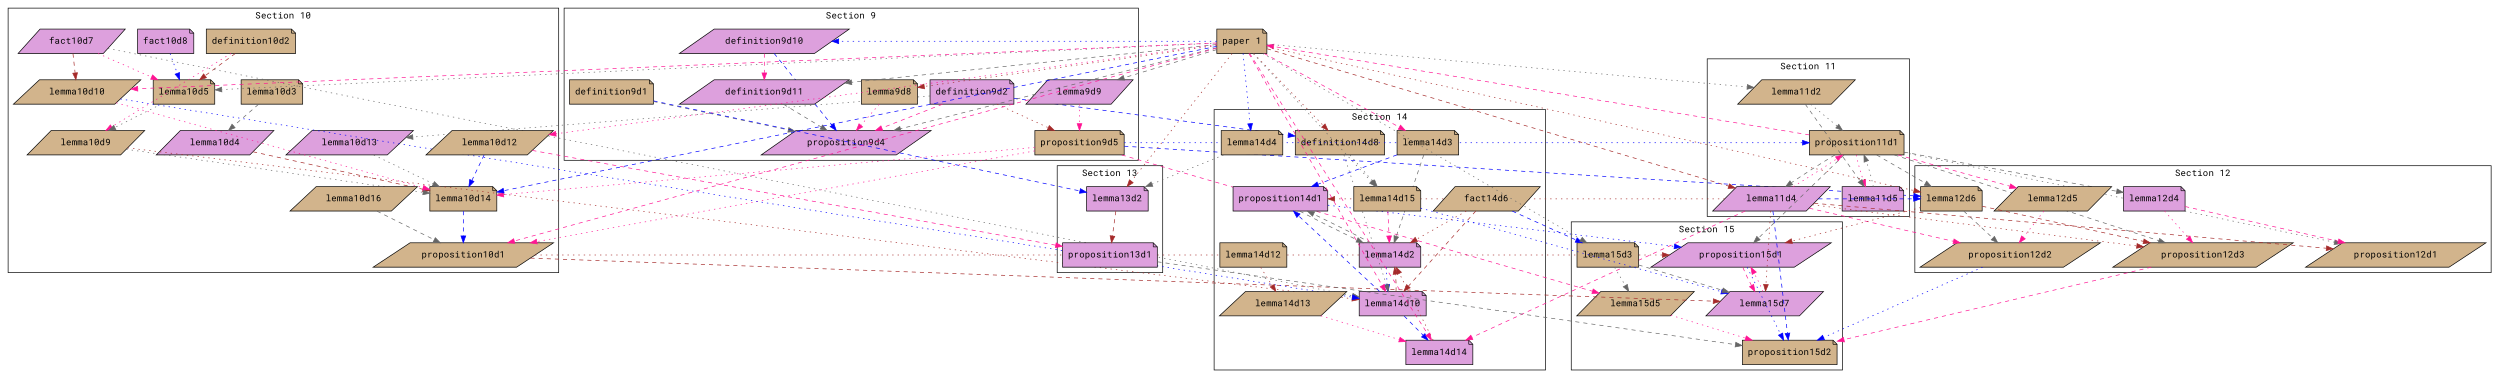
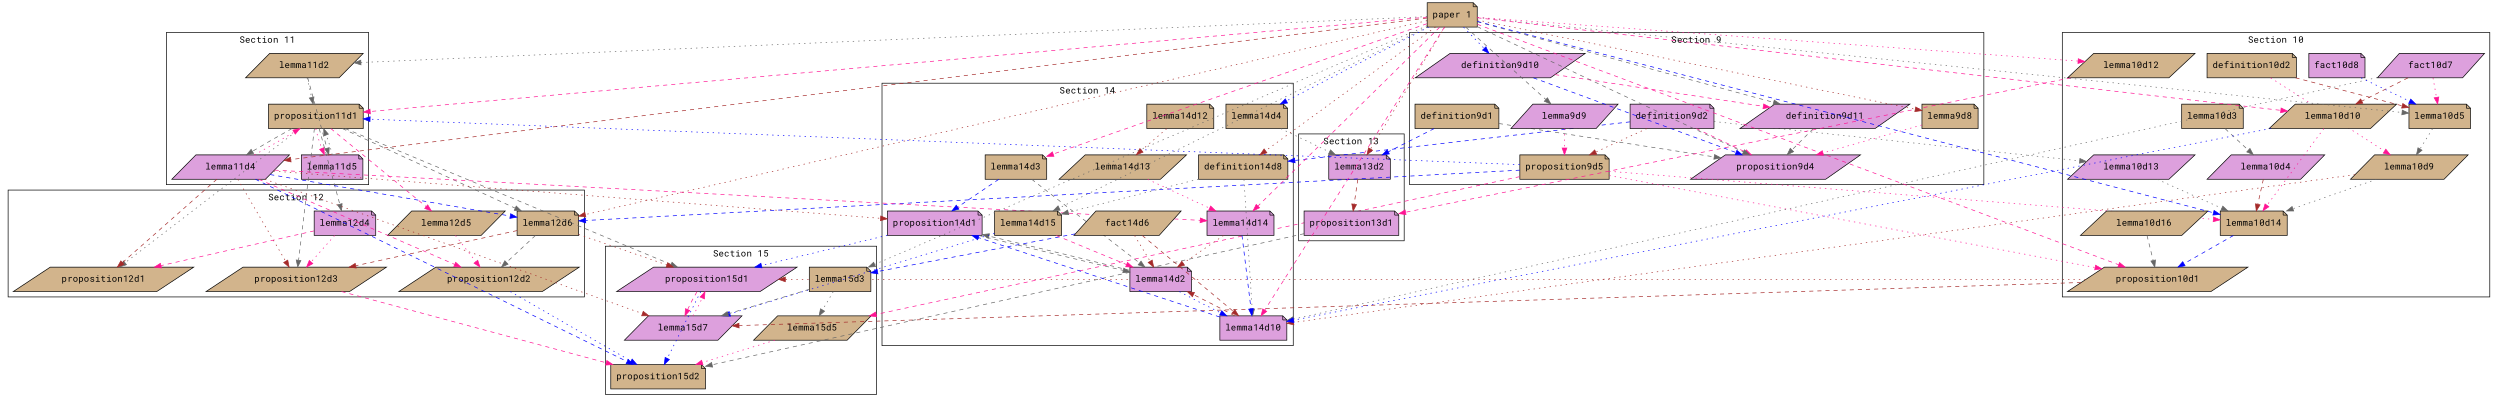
(1542, 91) -> (899, 64)
(478, 168) -> none
(1414, 326) -> (1245, 259)
